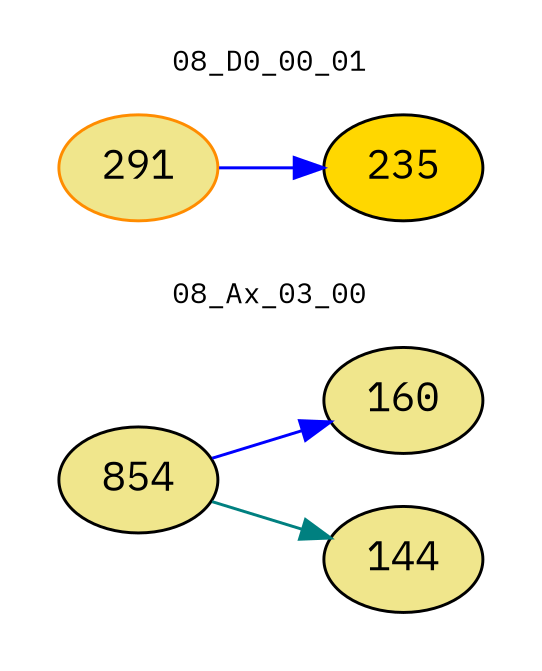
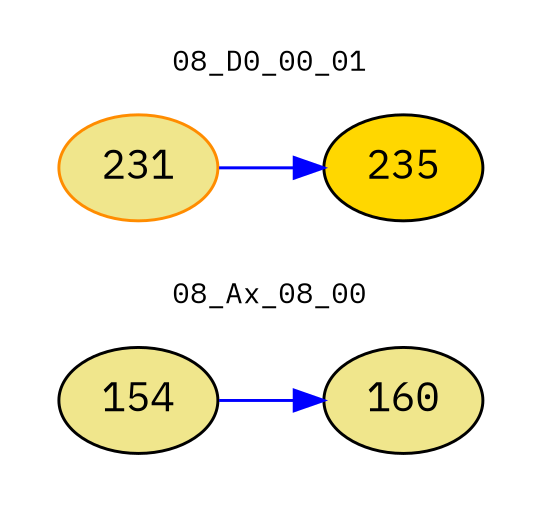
(138, 168) -> (138, 168)
(271, 296) -> (271, 296)
(138, 480) -> (138, 400)
(403, 559) -> none
